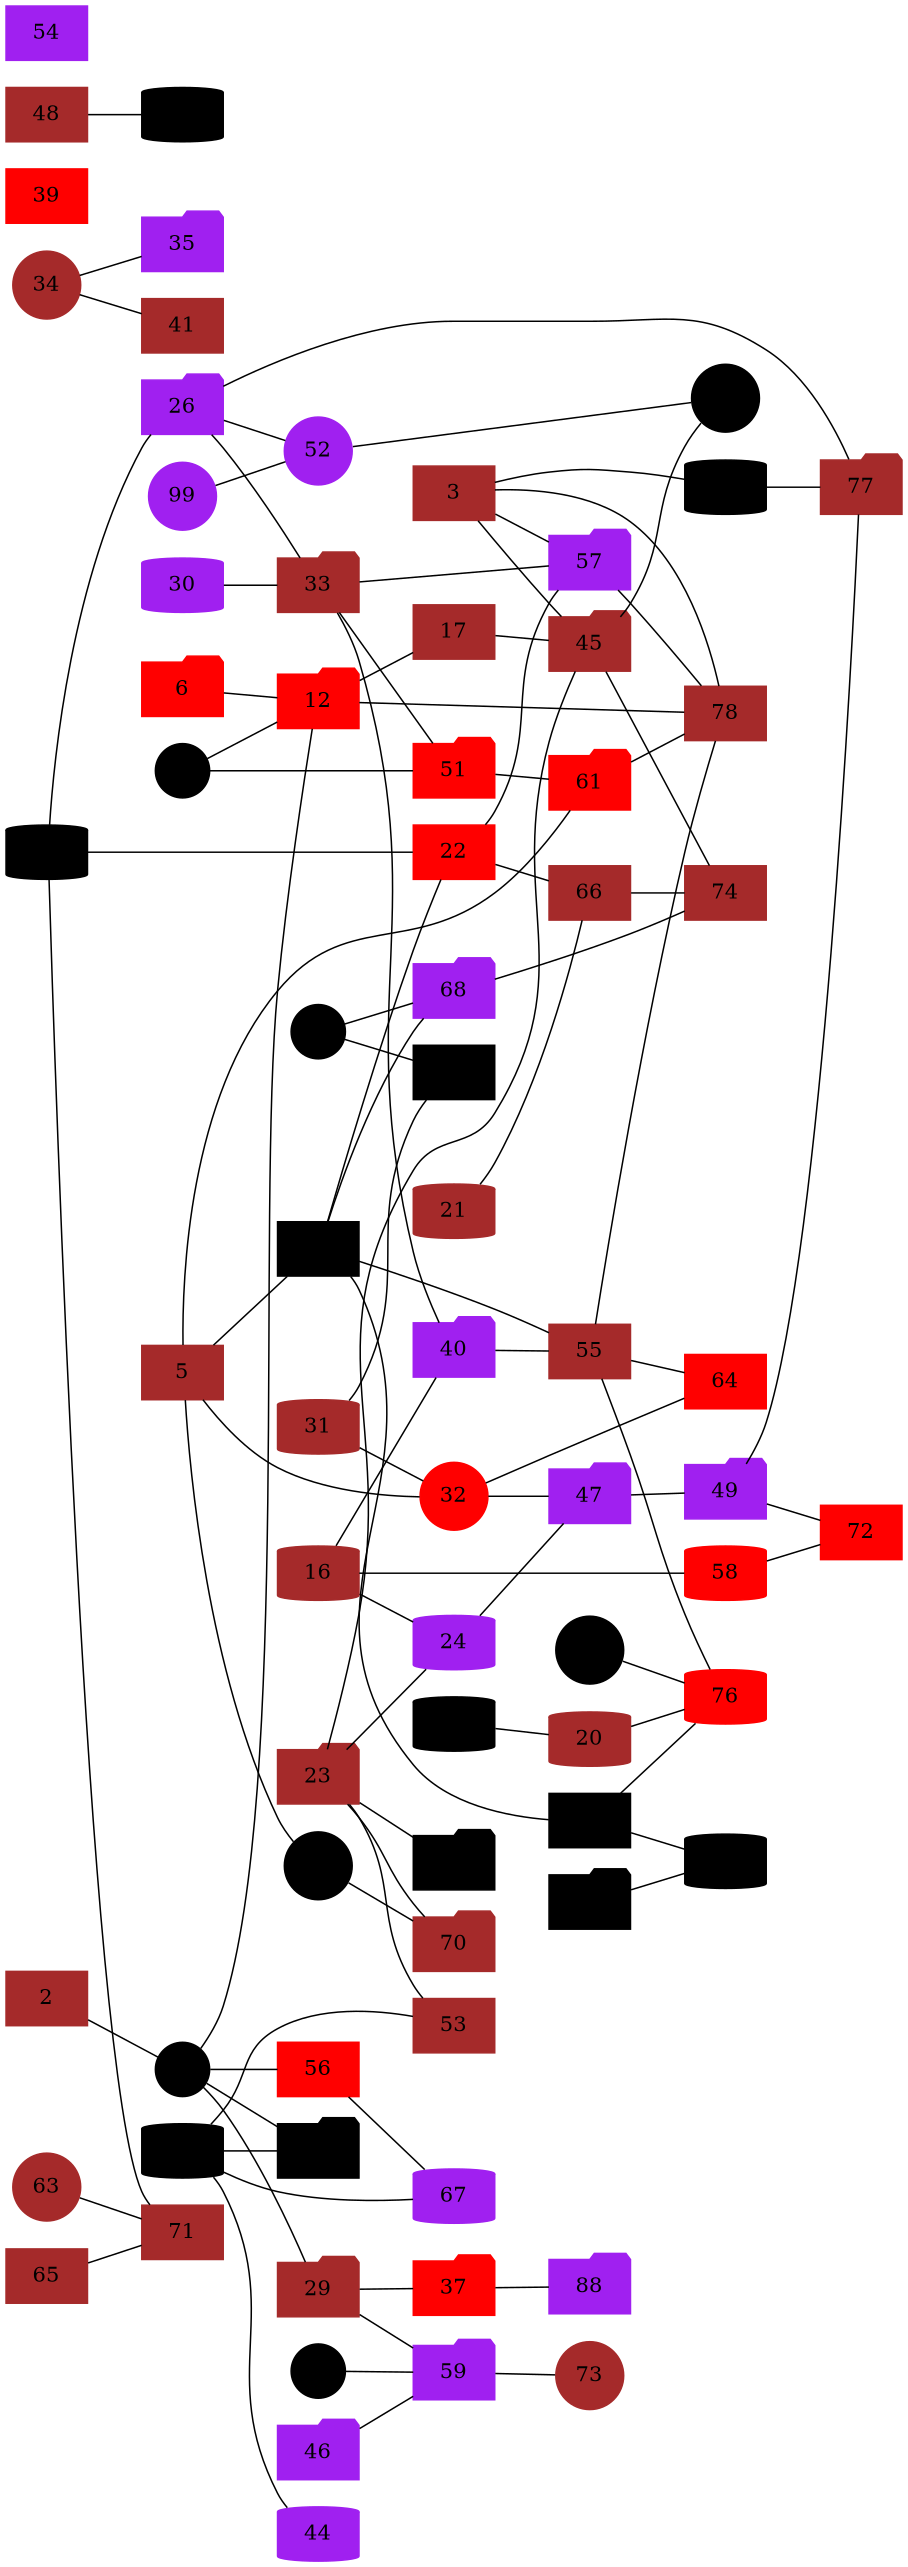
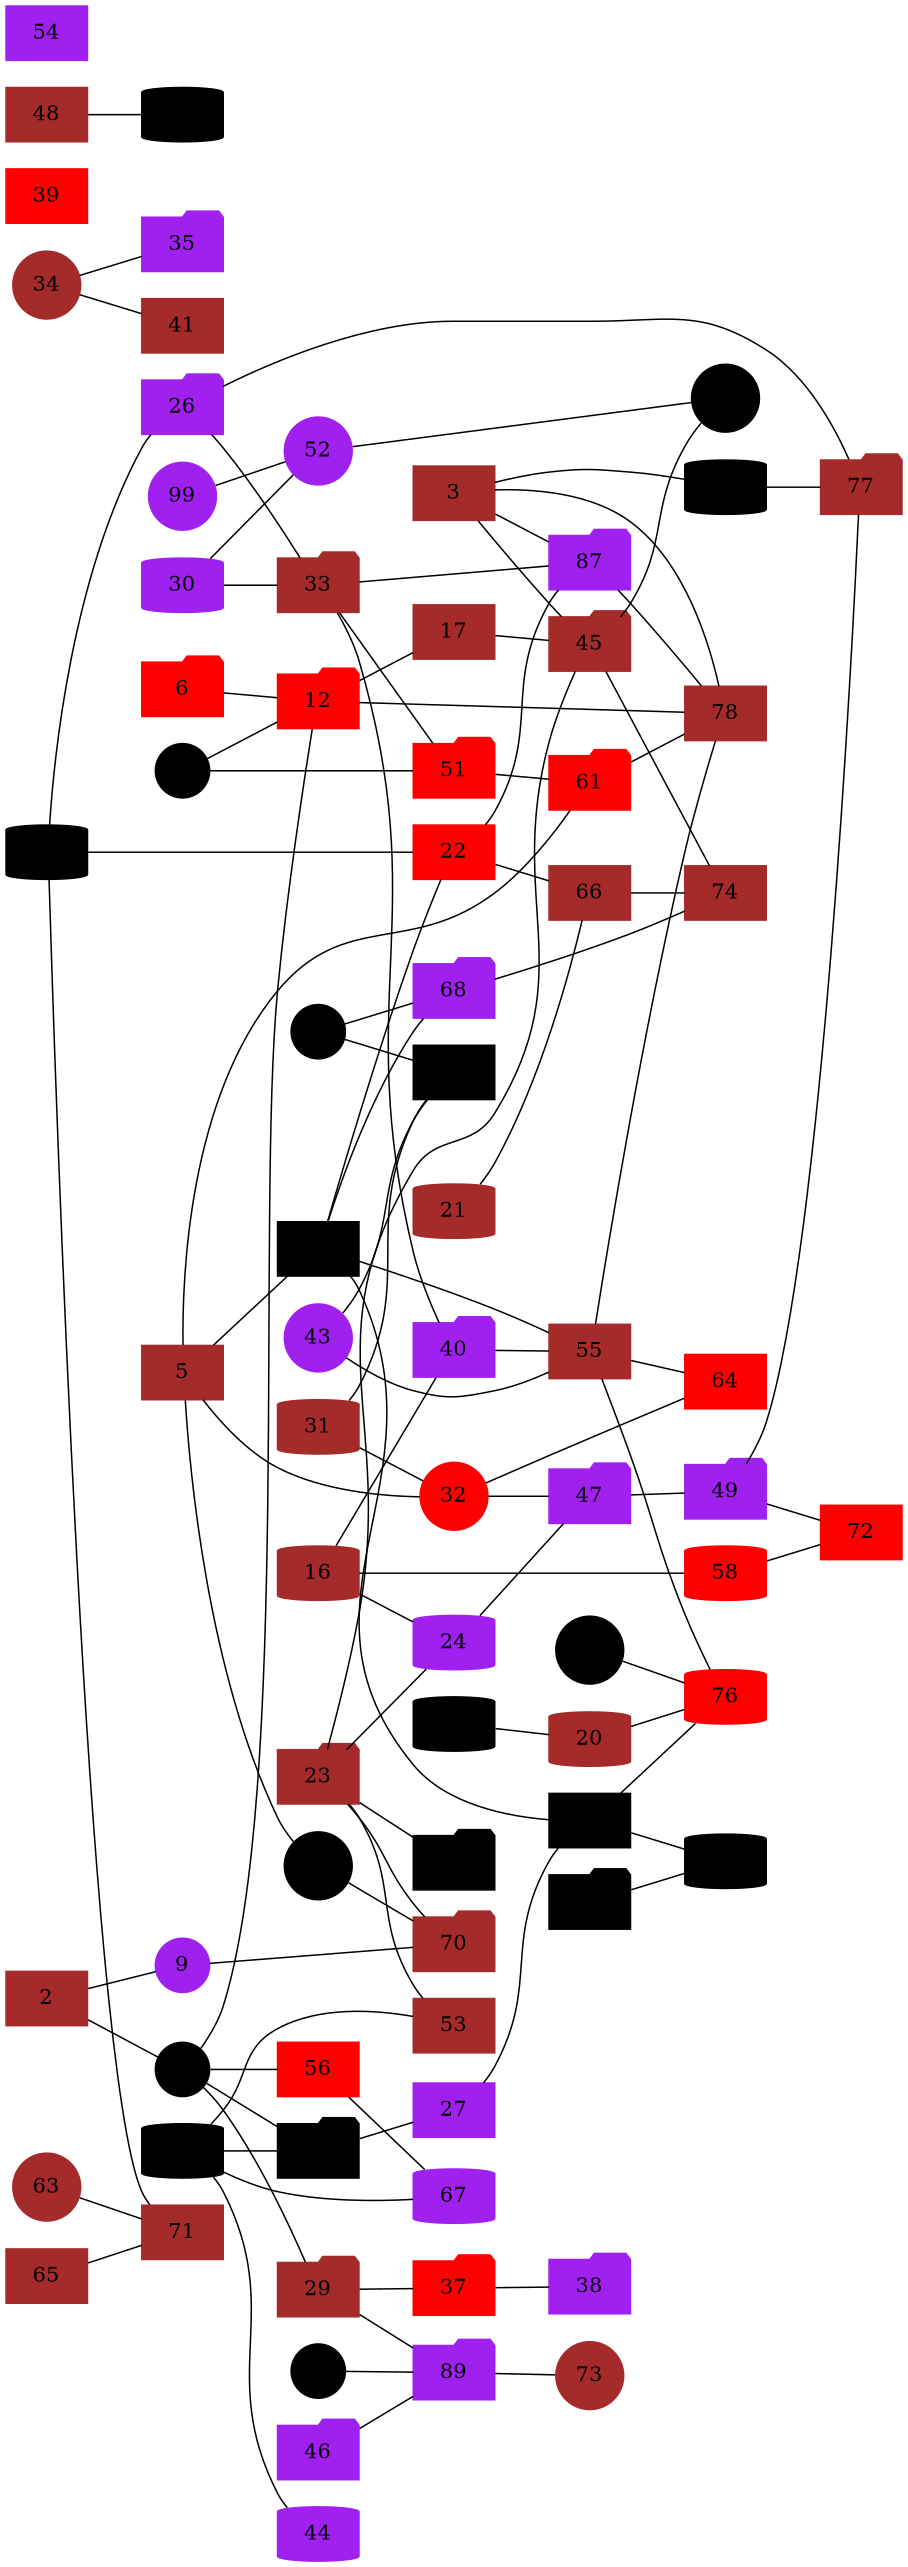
(255, 430) -> (252, 517)
(590, 563) -> (590, 563)
none -> (318, 1338)
none -> (183, 1965)
none -> (454, 2110)
(590, 2287) -> (590, 2287)
(454, 2373) -> (454, 2373)
